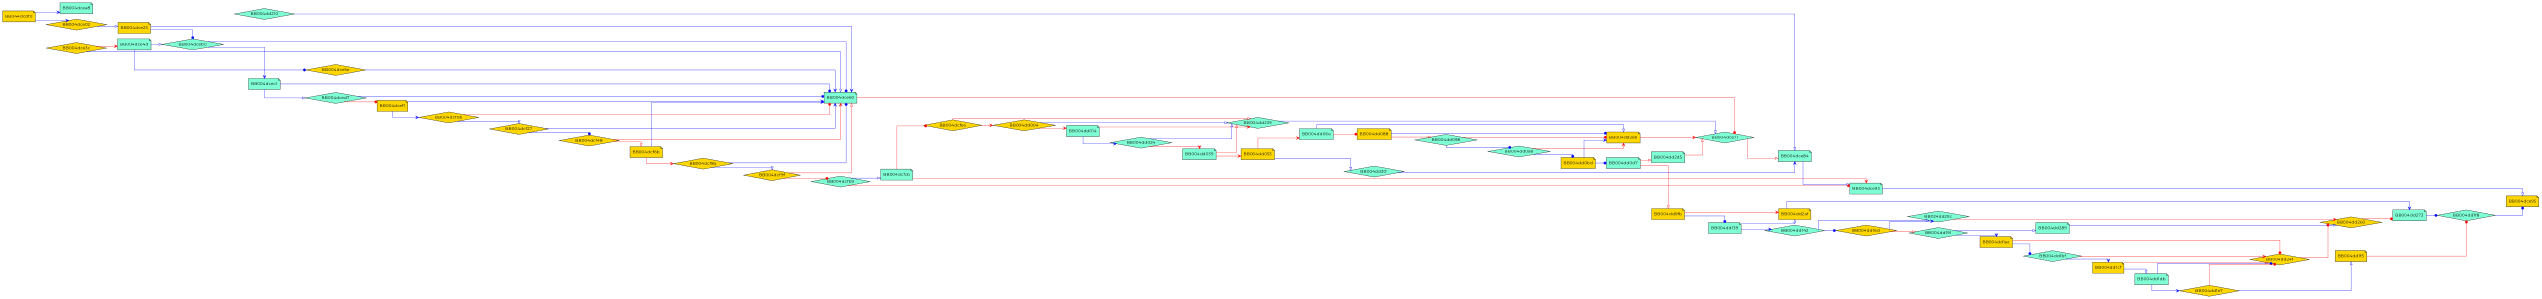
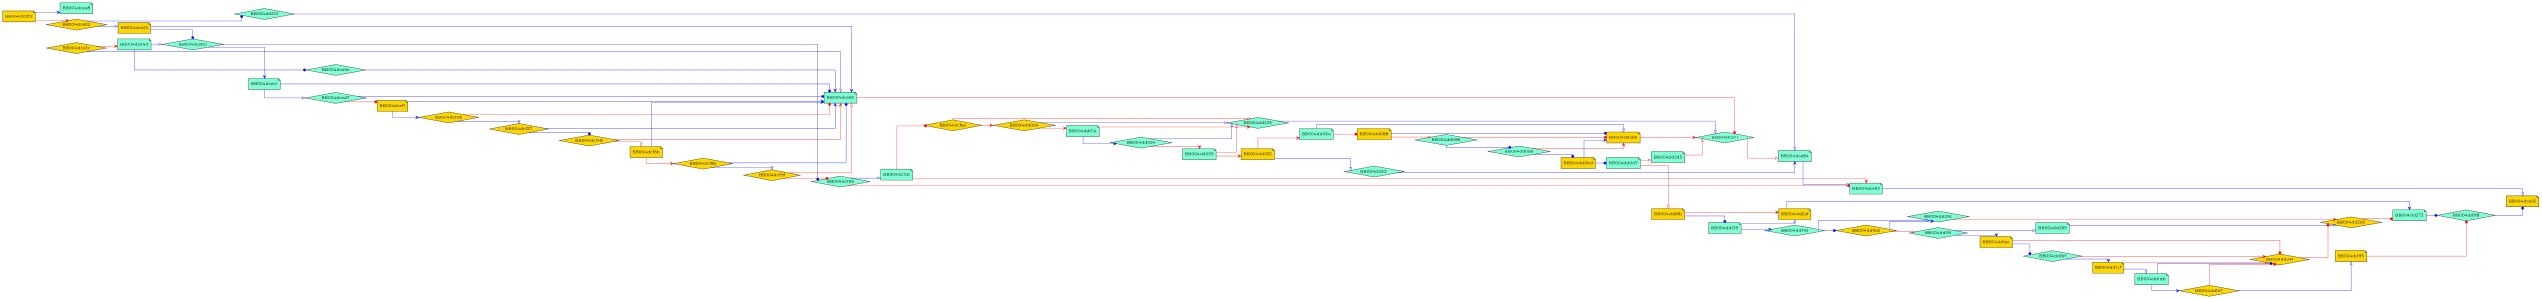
(51, 21) -> (51, 21)
none -> (166, 21)
(551, 42) -> (587, 44)
(336, 70) -> (336, 70)
(1938, 217) -> (1938, 217)
